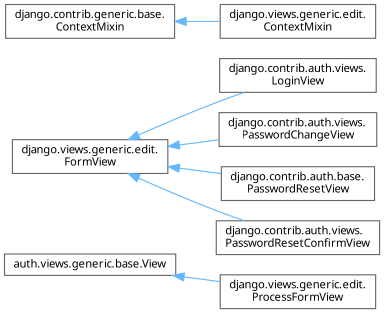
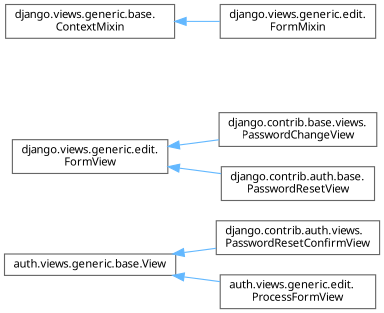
(90, 21) -> (90, 21)
(298, 21) -> (298, 21)
(298, 75) -> none
(298, 130) -> (298, 130)
(191, 201) -> (200, 250)
(298, 292) -> (298, 292)
